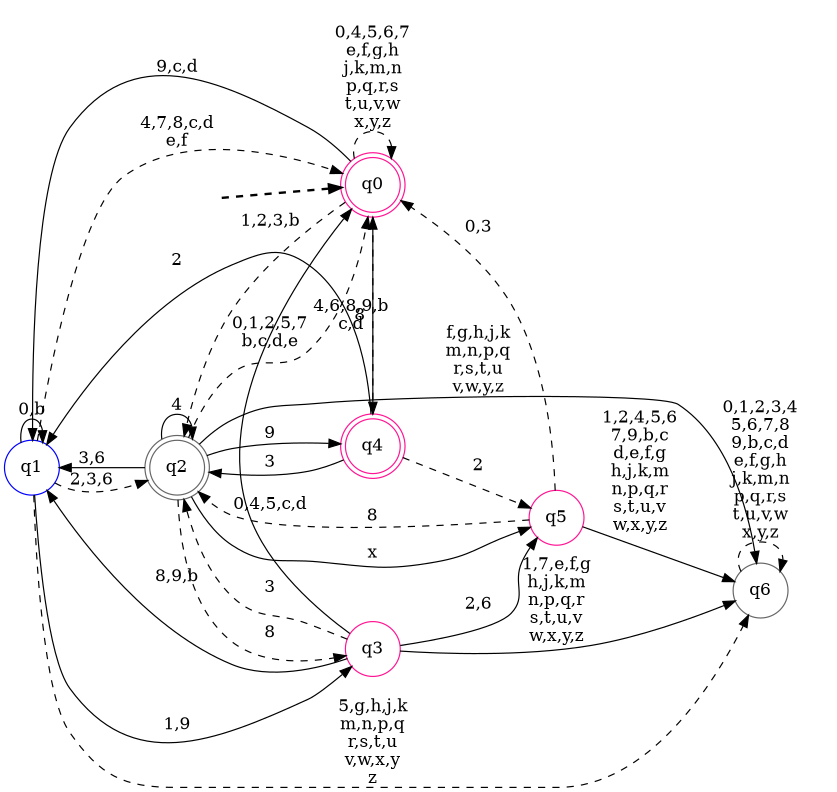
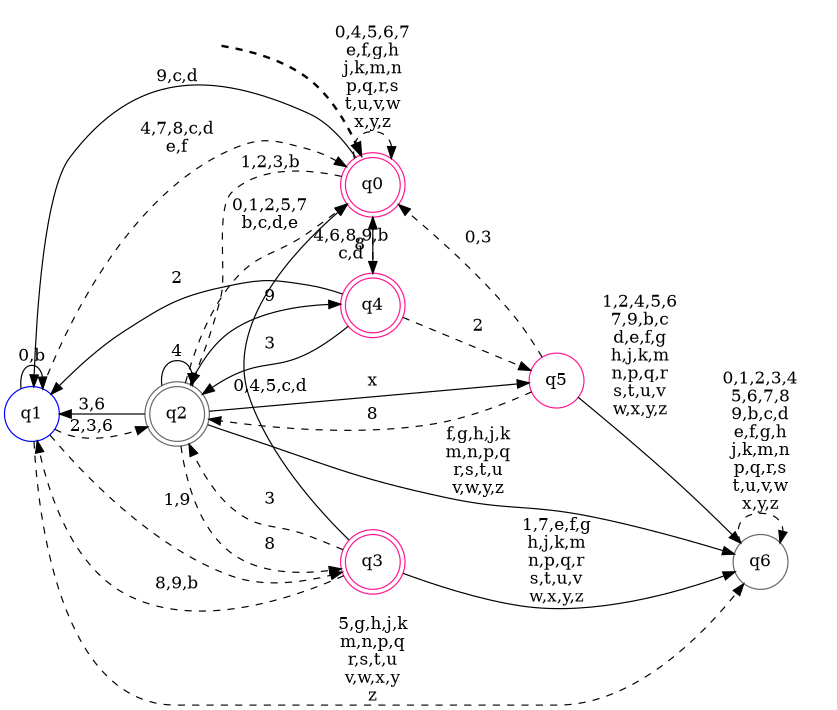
(491, 625) -> none
(177, 633) -> (152, 605)
(373, 649) -> (373, 562)
(109, 725) -> (173, 546)
